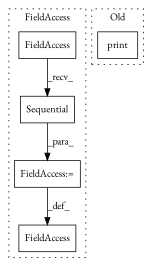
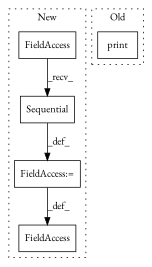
(47, 17) -> (47, 17)
(61, 142) -> (59, 142)
